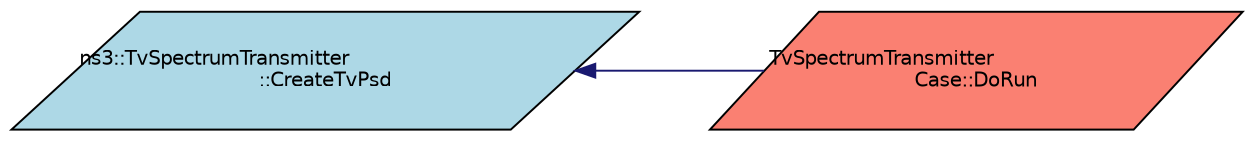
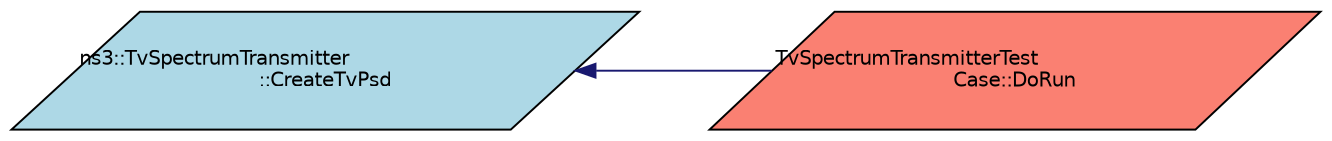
(976, 71) -> (1015, 71)
